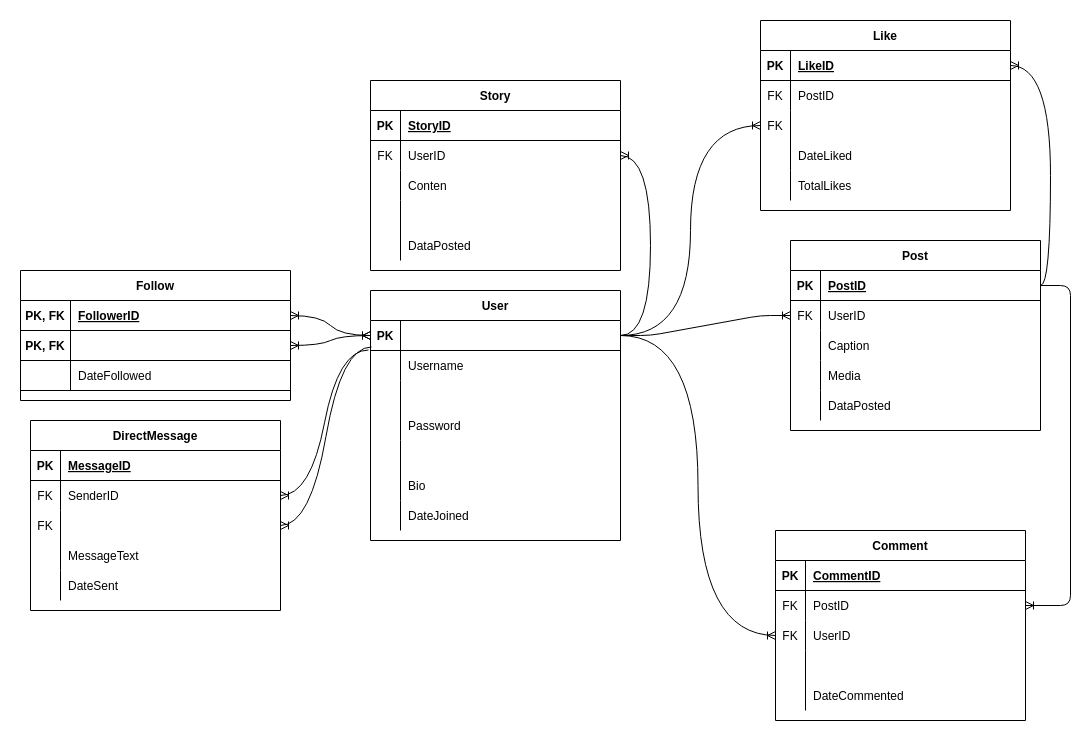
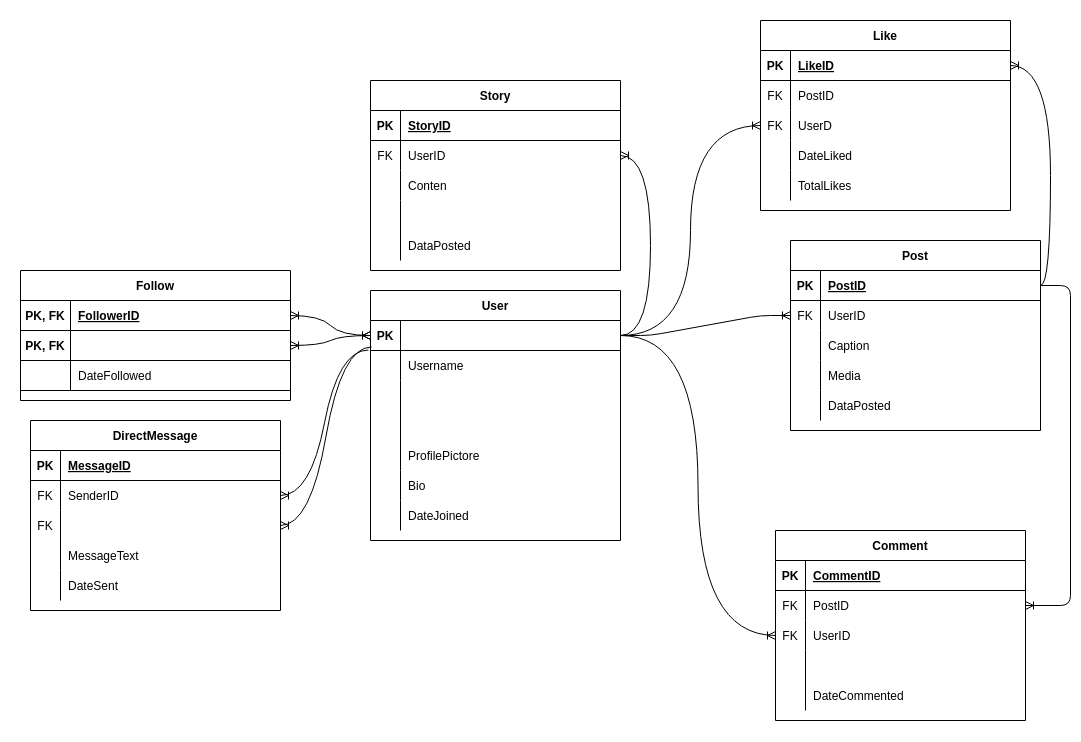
none -> (901, 126)
(511, 426) -> none
none -> (511, 456)
